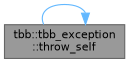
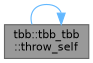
(65, 42) -> (47, 42)
